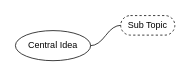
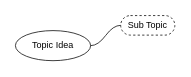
(53, 45) -> (53, 45)
